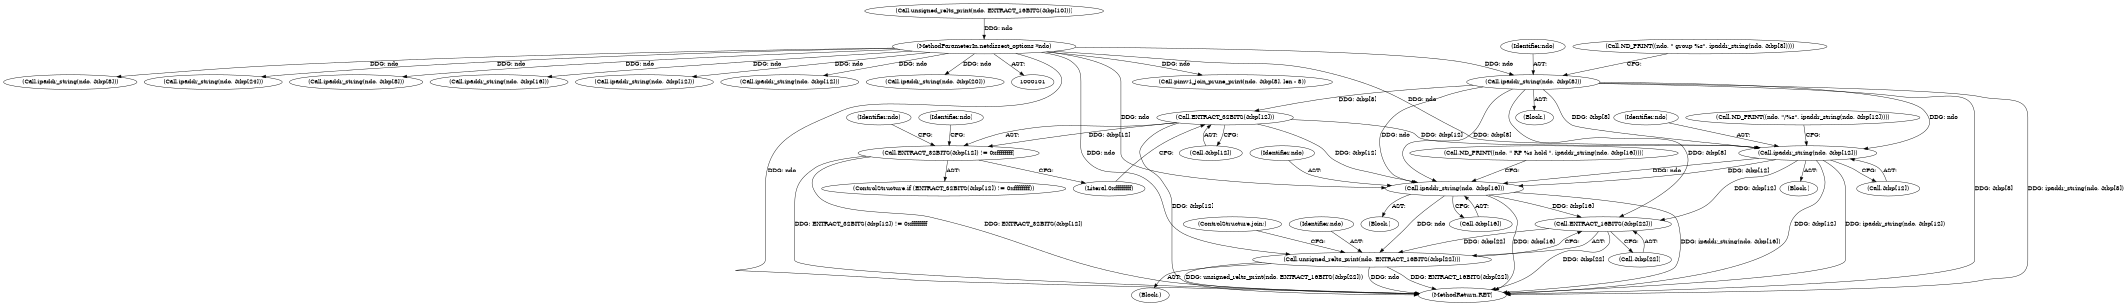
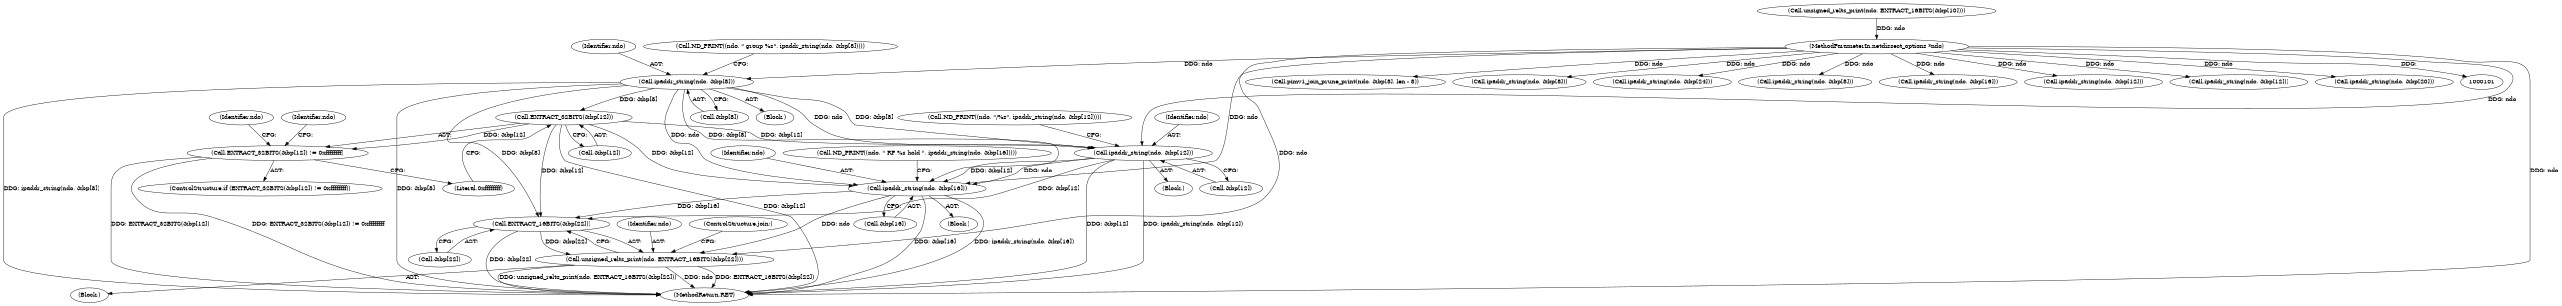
(1019, 64) -> (2410, 64)
none -> (719, 118)
none -> (542, 167)
